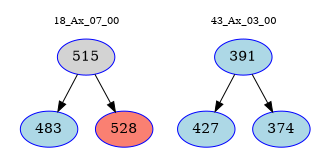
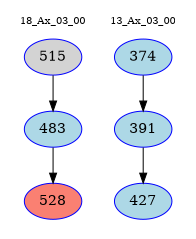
(87, 22) -> (53, 22)
(244, 22) -> (143, 22)
(103, 89) -> (53, 160)
(260, 89) -> (143, 88)
